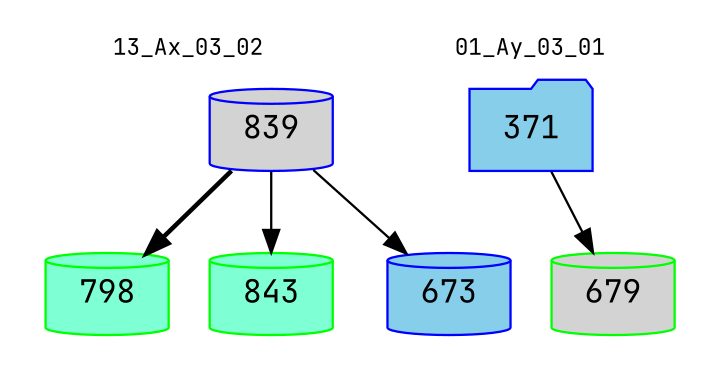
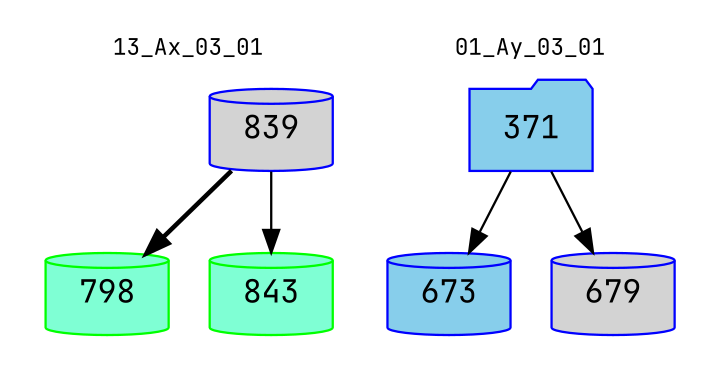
(189, 49) -> (189, 49)
(336, 190) -> (495, 202)
(613, 294) -> (613, 294)
